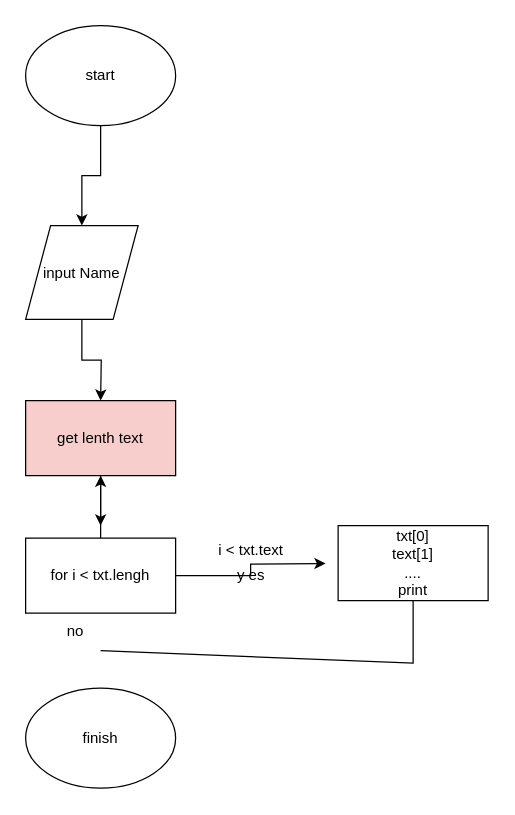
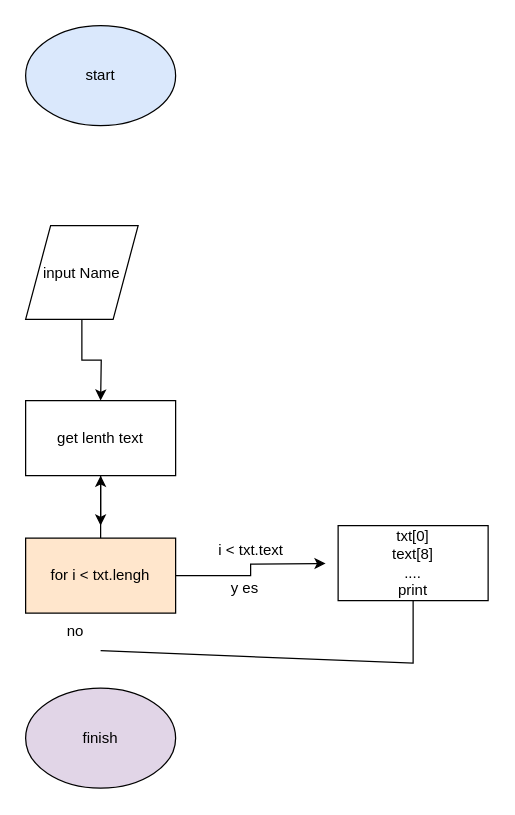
(101, 76) -> (101, 76)
(95, 176) -> none
(101, 438) -> (101, 438)
(413, 563) -> (413, 563)
(101, 576) -> (101, 576)
(251, 576) -> (244, 588)
(101, 738) -> (101, 738)
